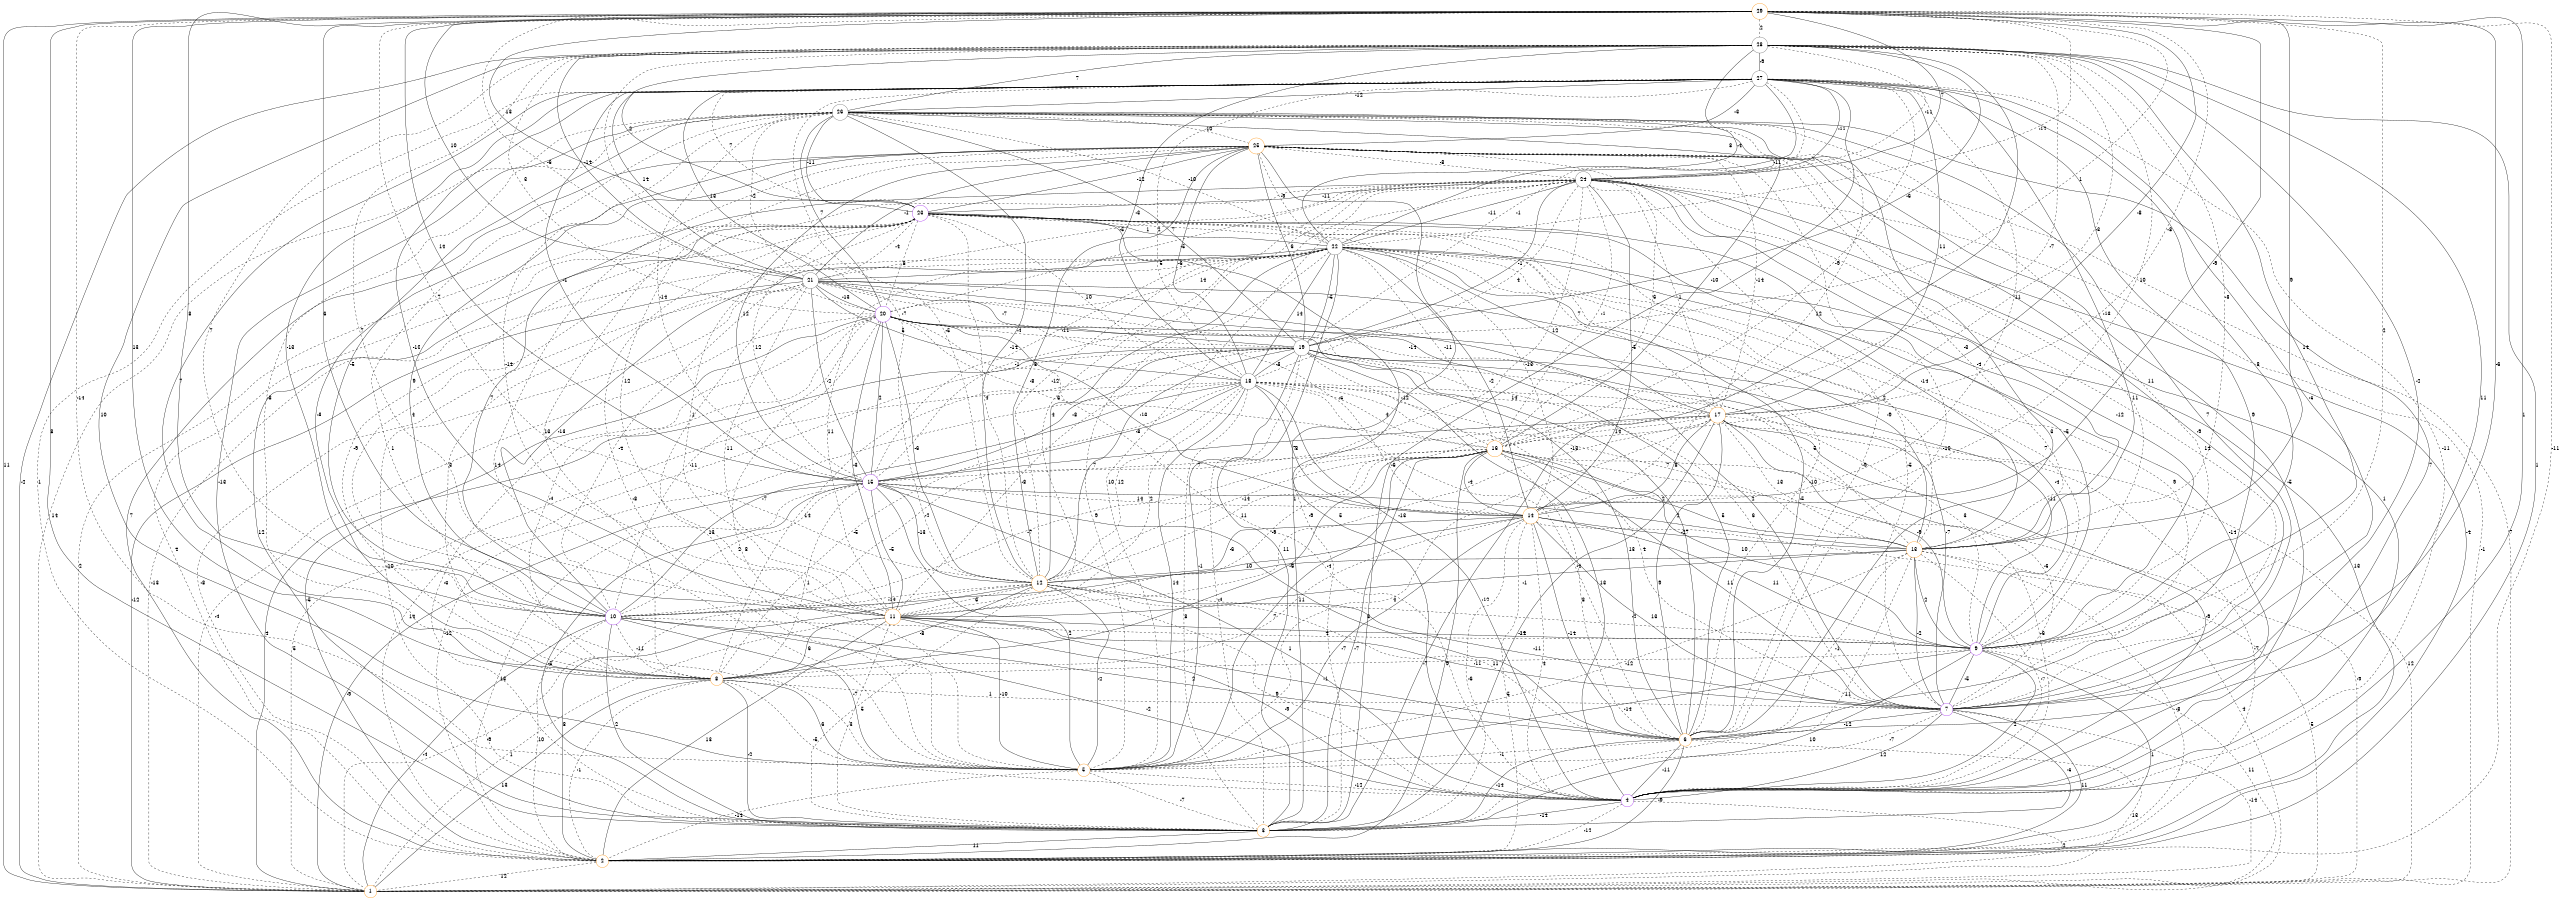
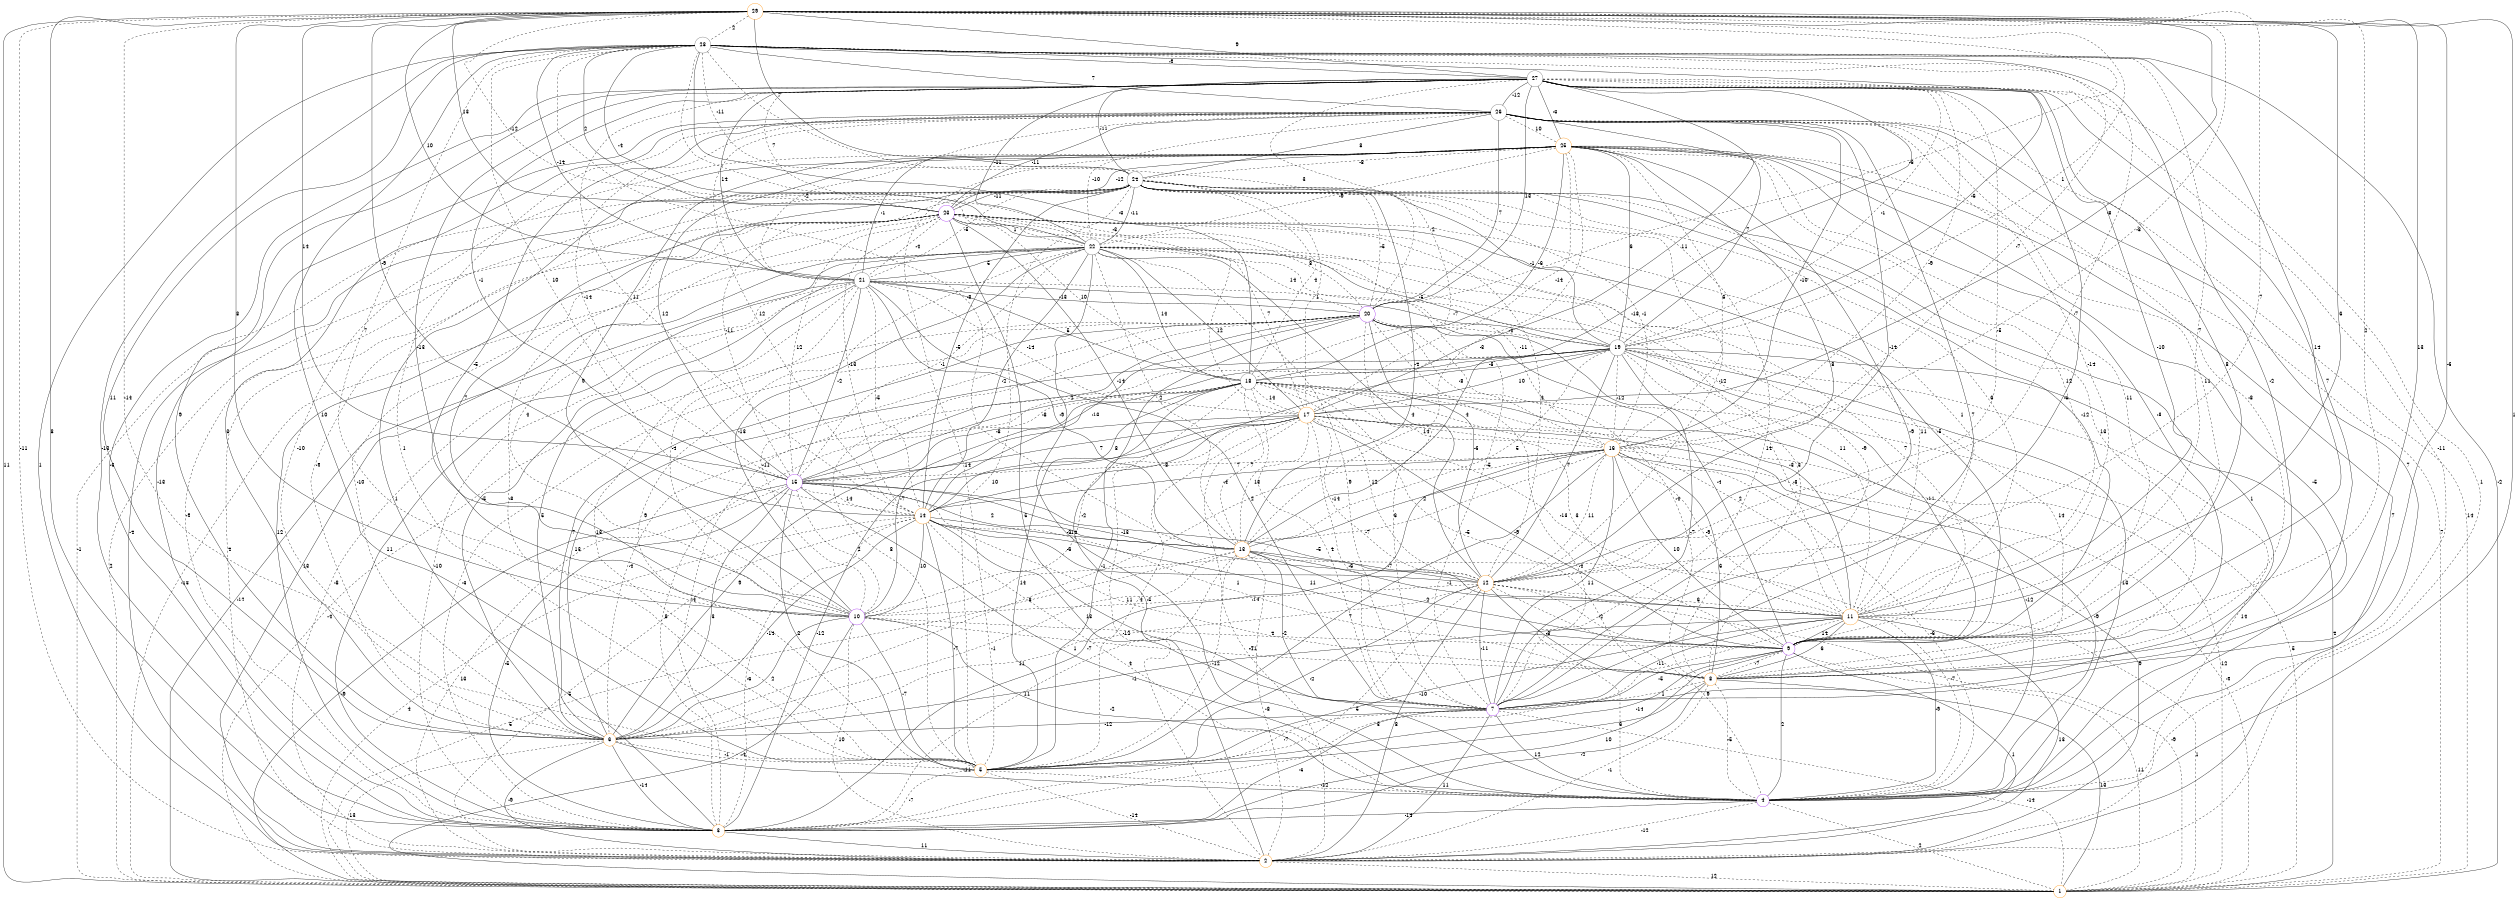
(2290, 175) -> (1145, 45)
none -> (1478, 385)
(734, 811) -> none
